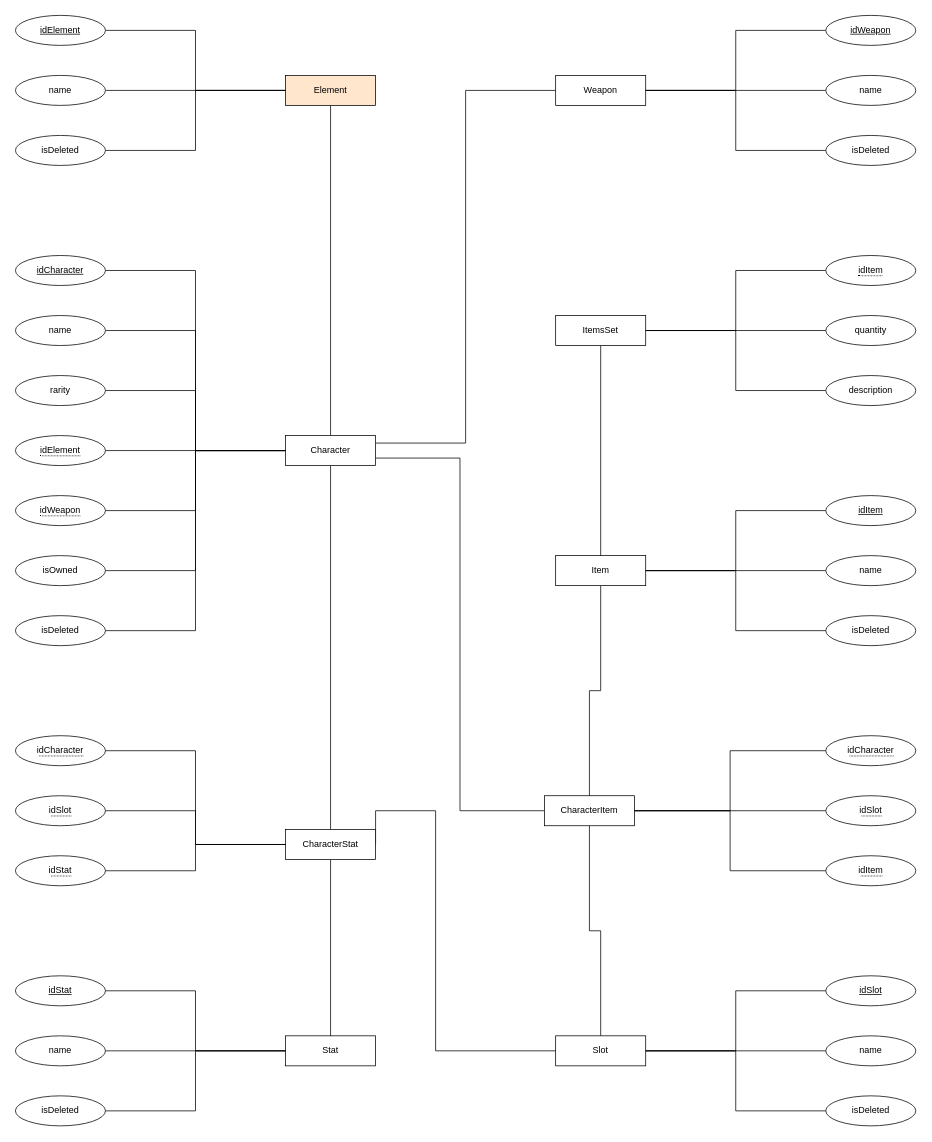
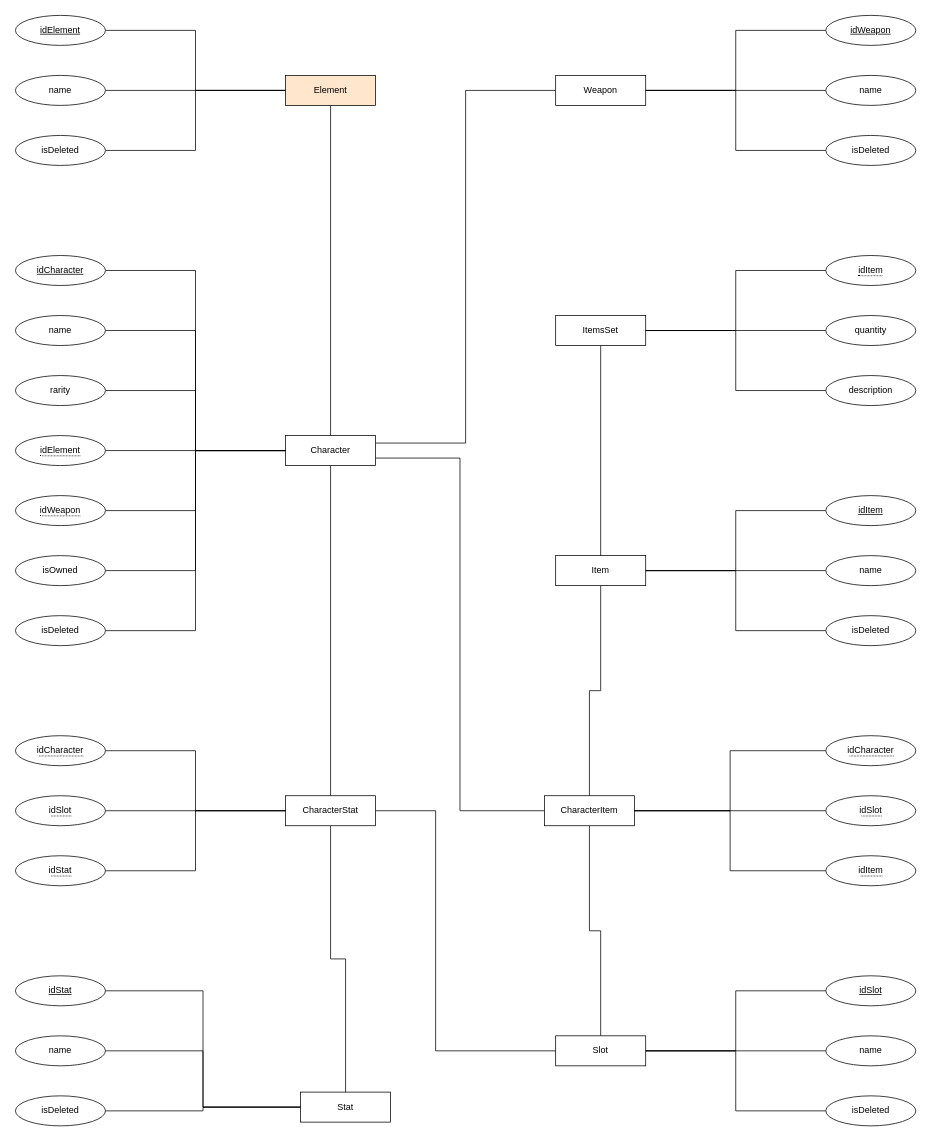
(330, 844) -> (330, 810)
(330, 1050) -> (345, 1107)
